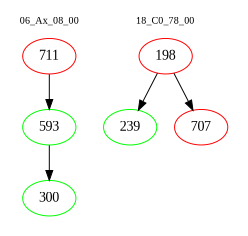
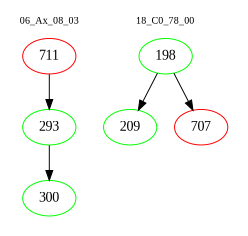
(50, 21) -> (50, 21)
(166, 56) -> (166, 56)
(49, 127) -> (49, 127)
(130, 127) -> (130, 127)
